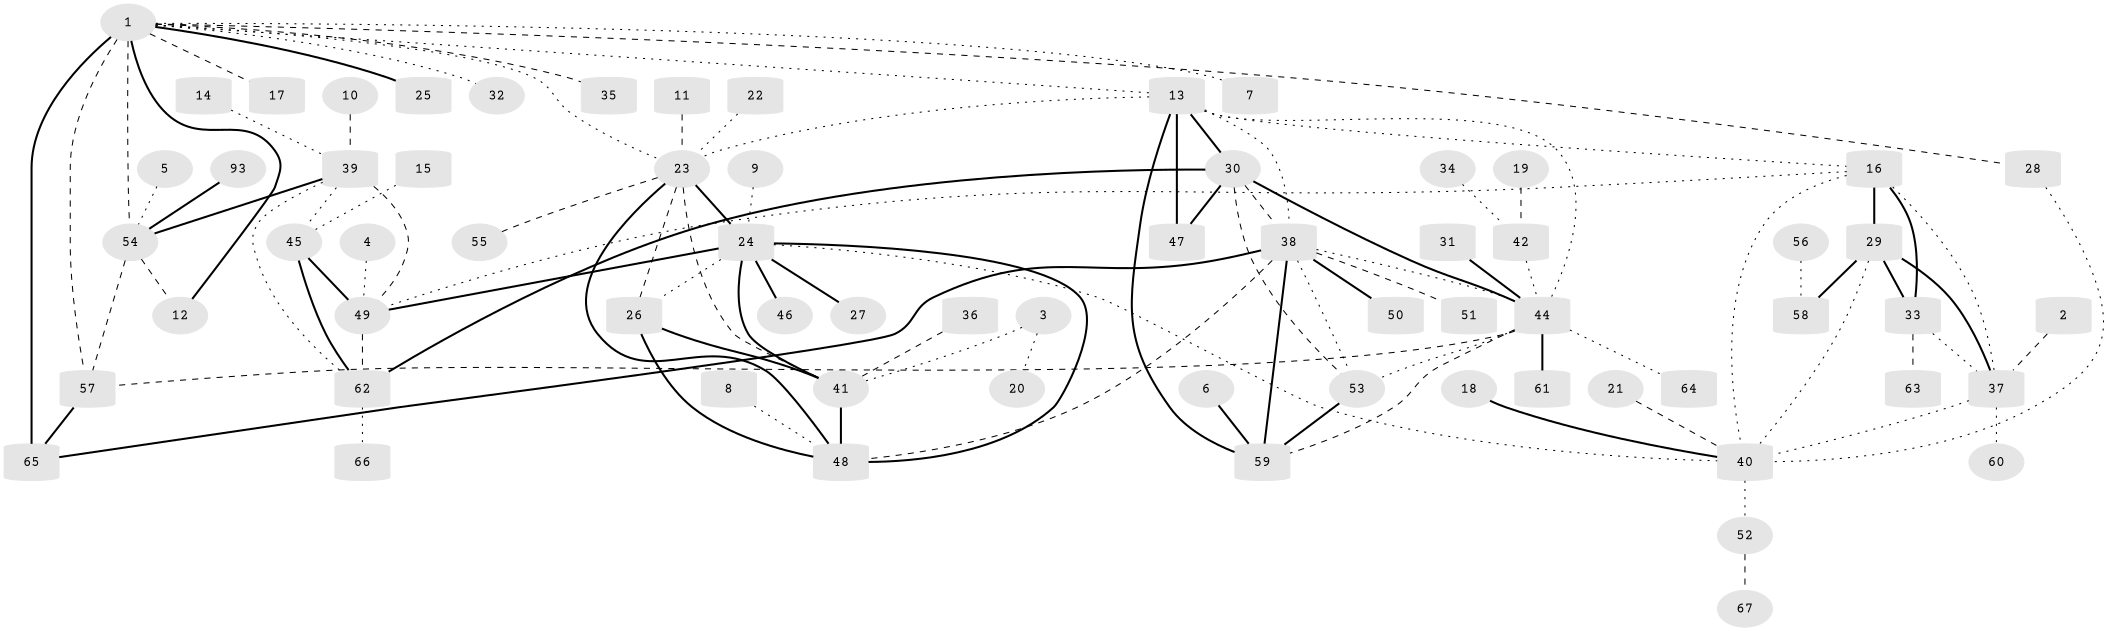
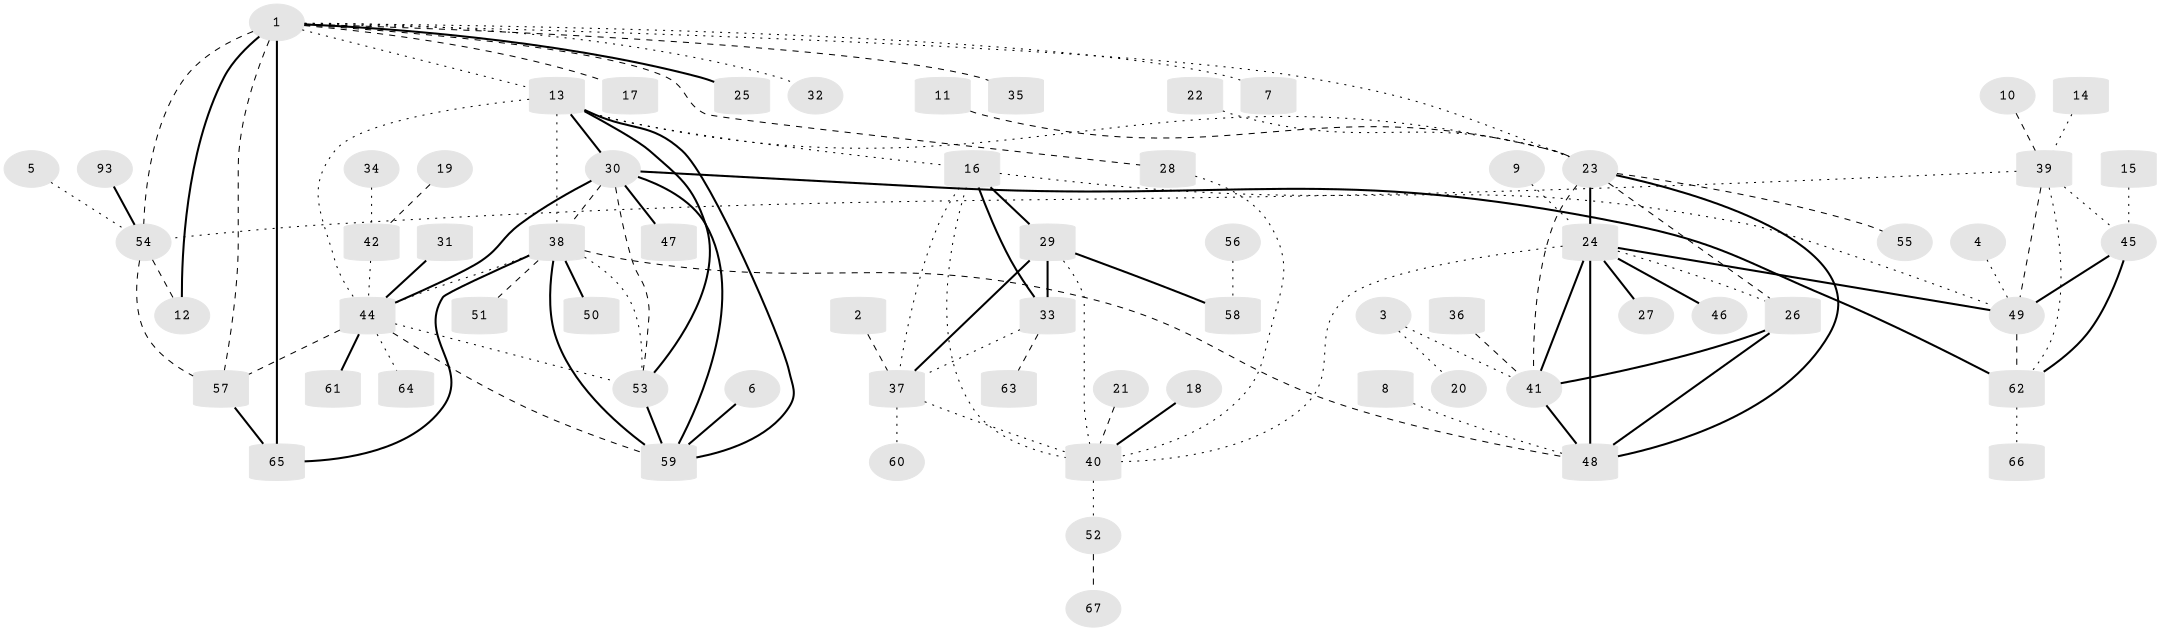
(1177, 163) -> (695, 198)
(238, 206) -> (1093, 199)
none -> (722, 294)
